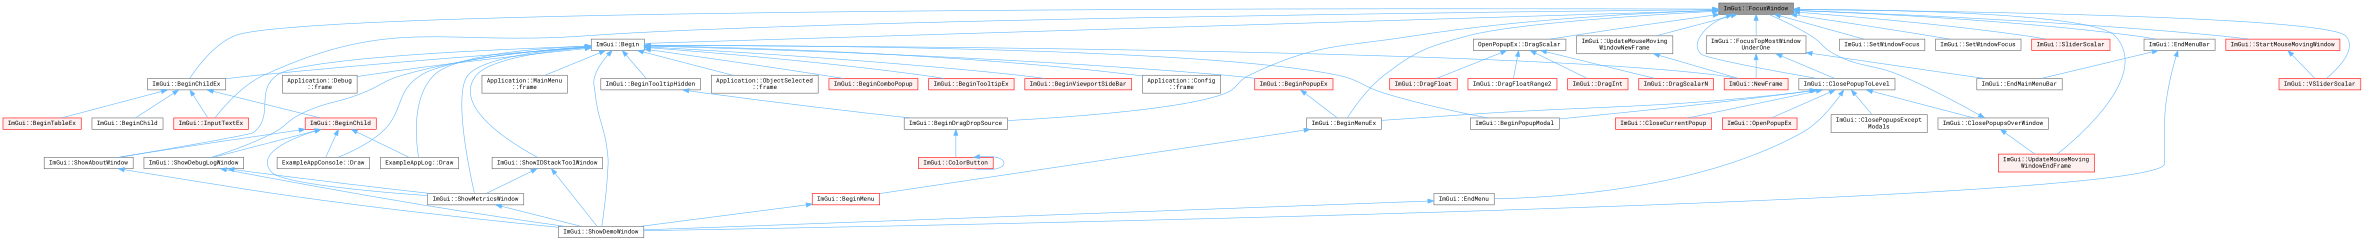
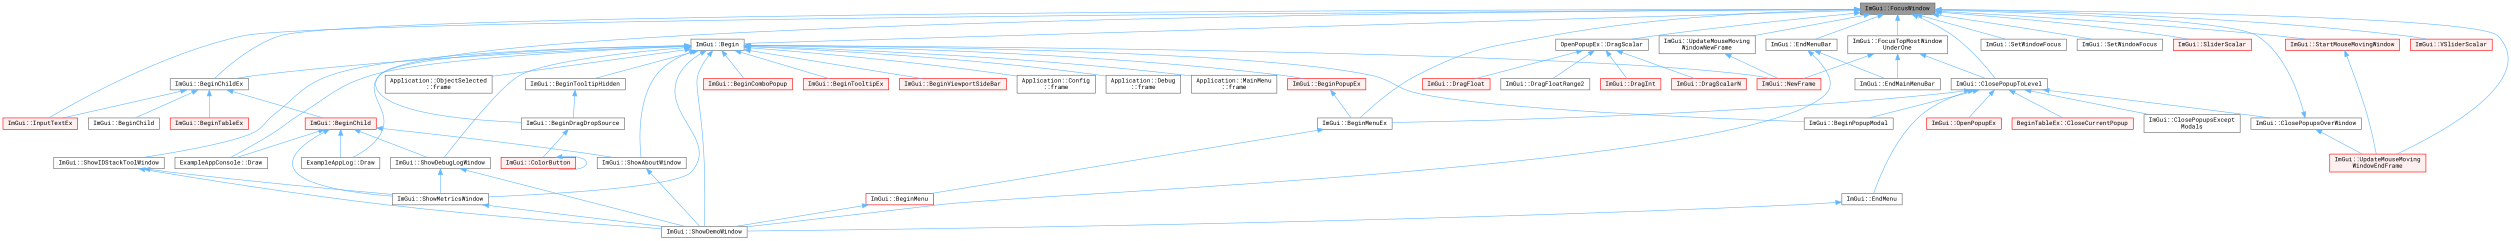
(2303, 67) -> (2364, 104)
(1512, 84) -> (1545, 84)
(1664, 124) -> (2073, 124)
